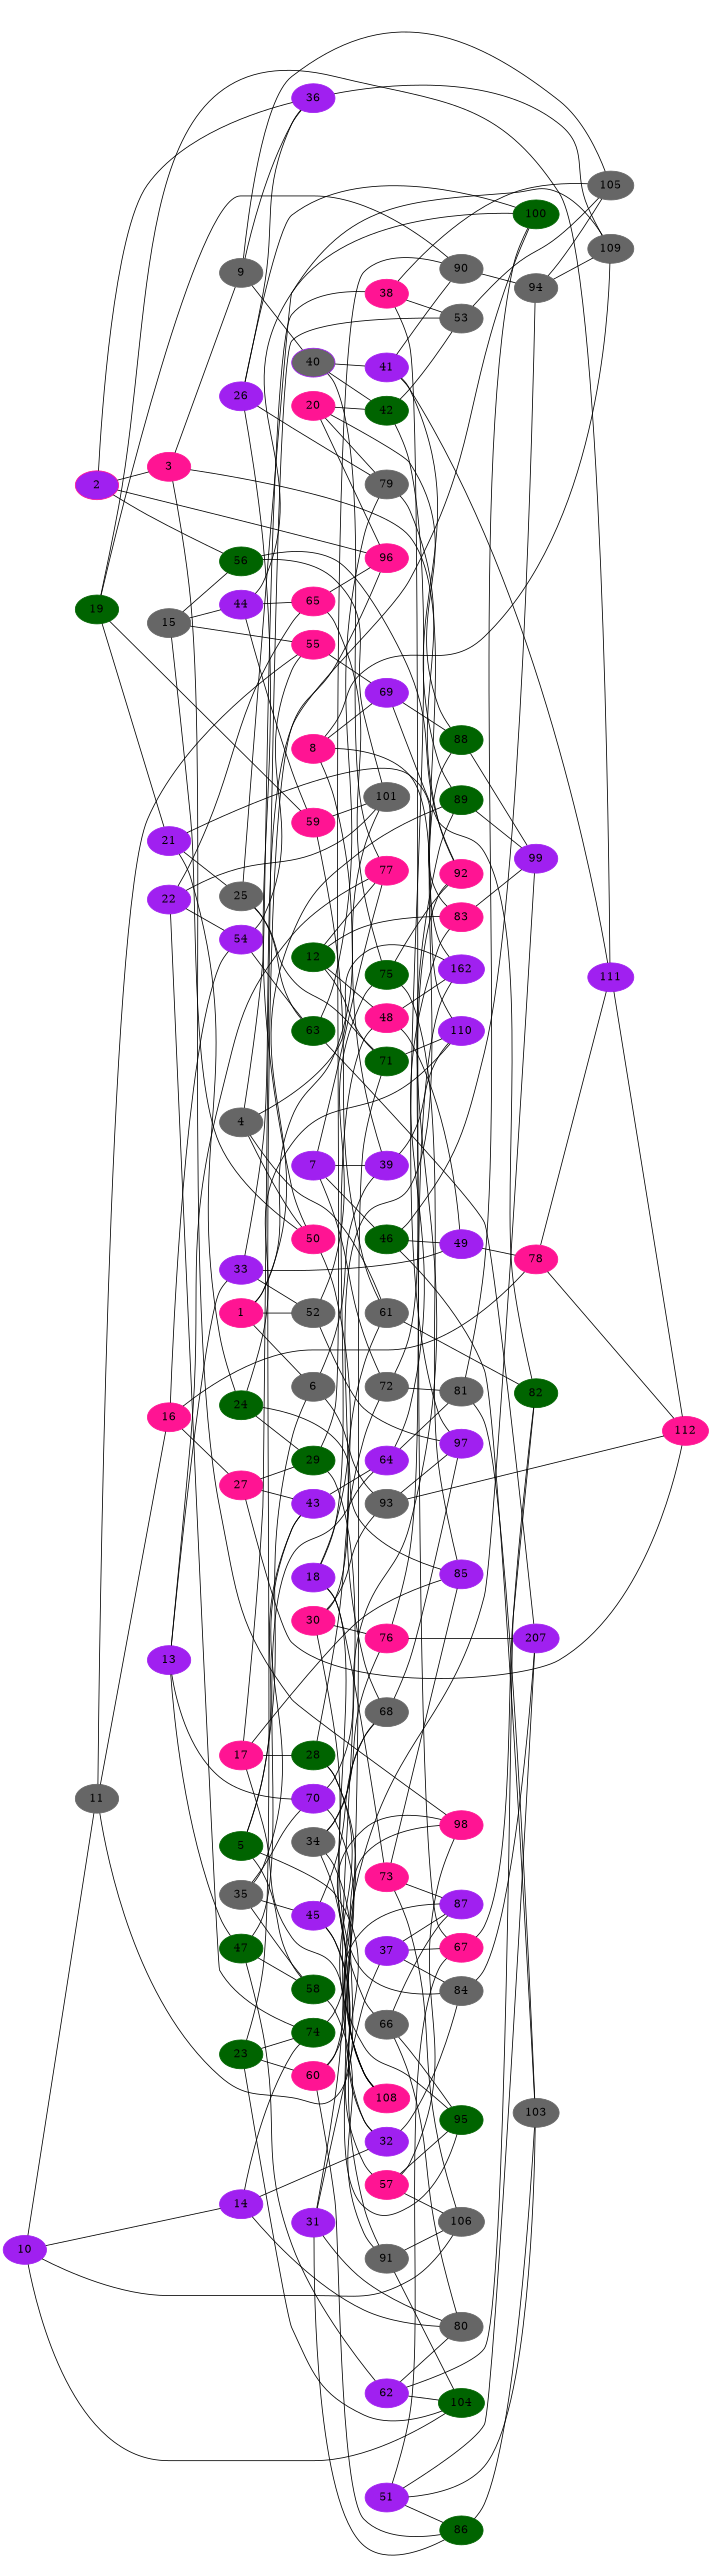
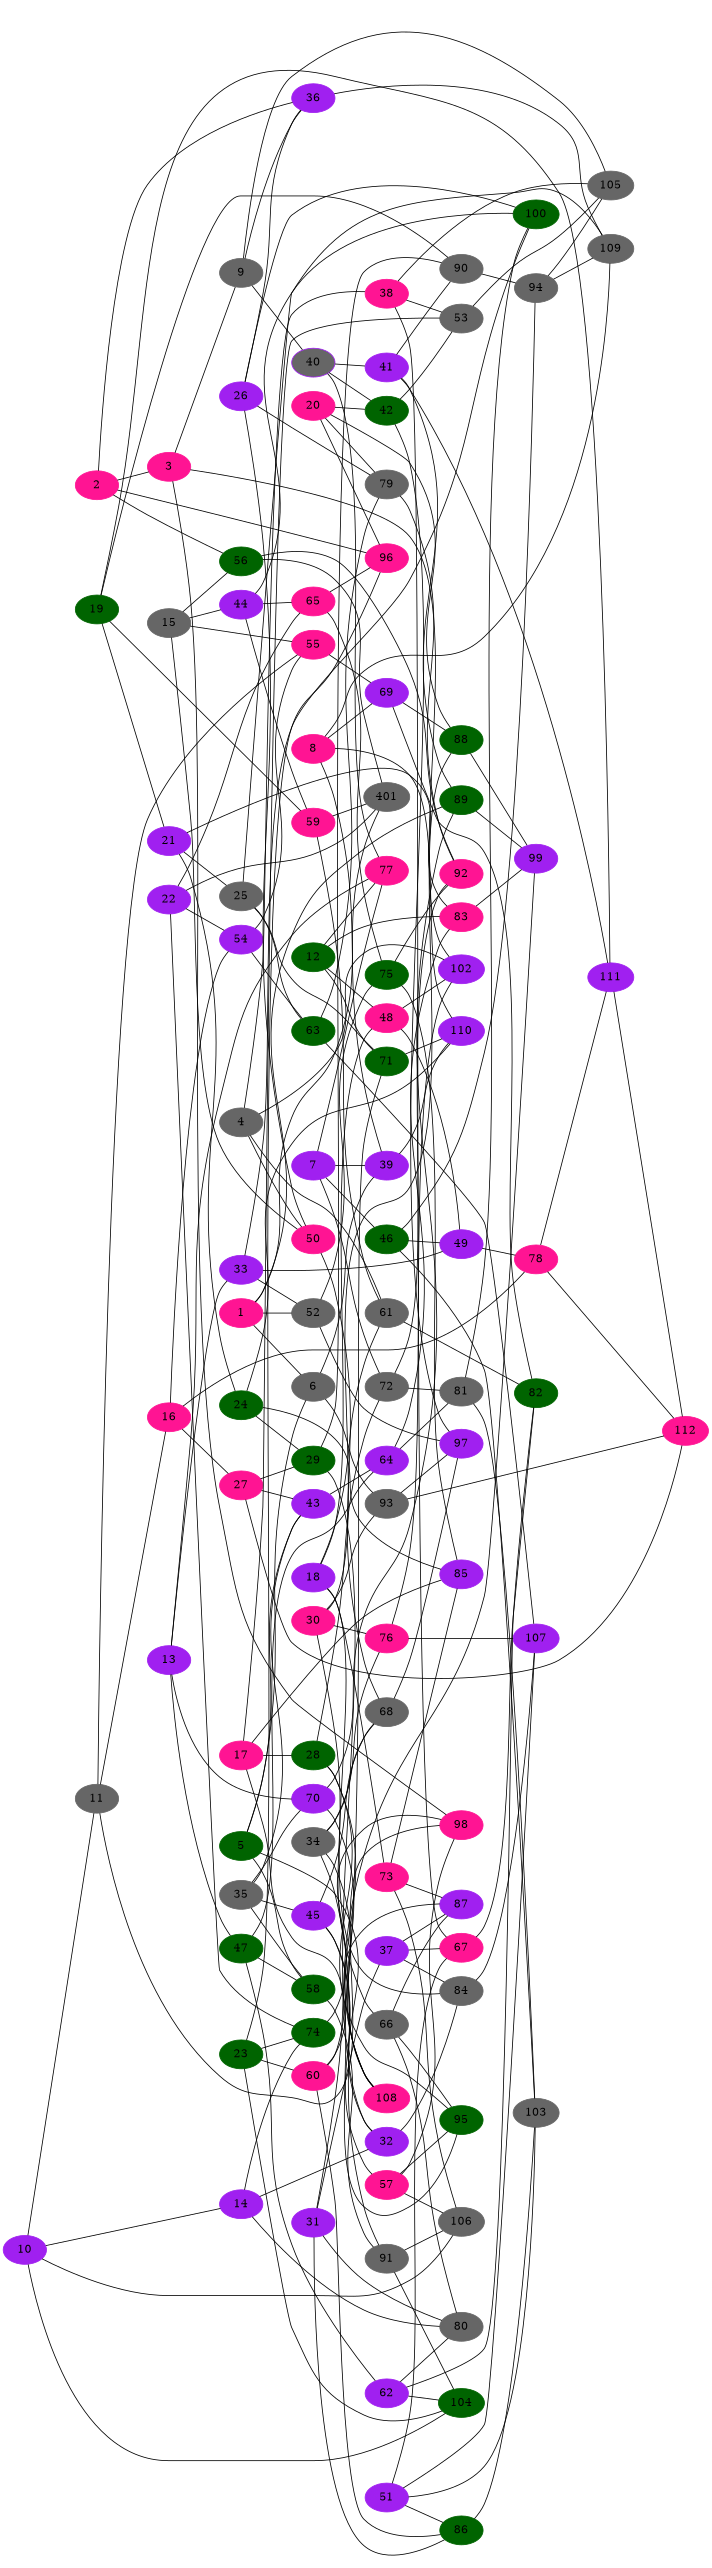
(97, 485) -> (97, 485)
(387, 797) -> (387, 797)
(461, 969) -> (461, 969)
(536, 1638) -> (536, 1638)
